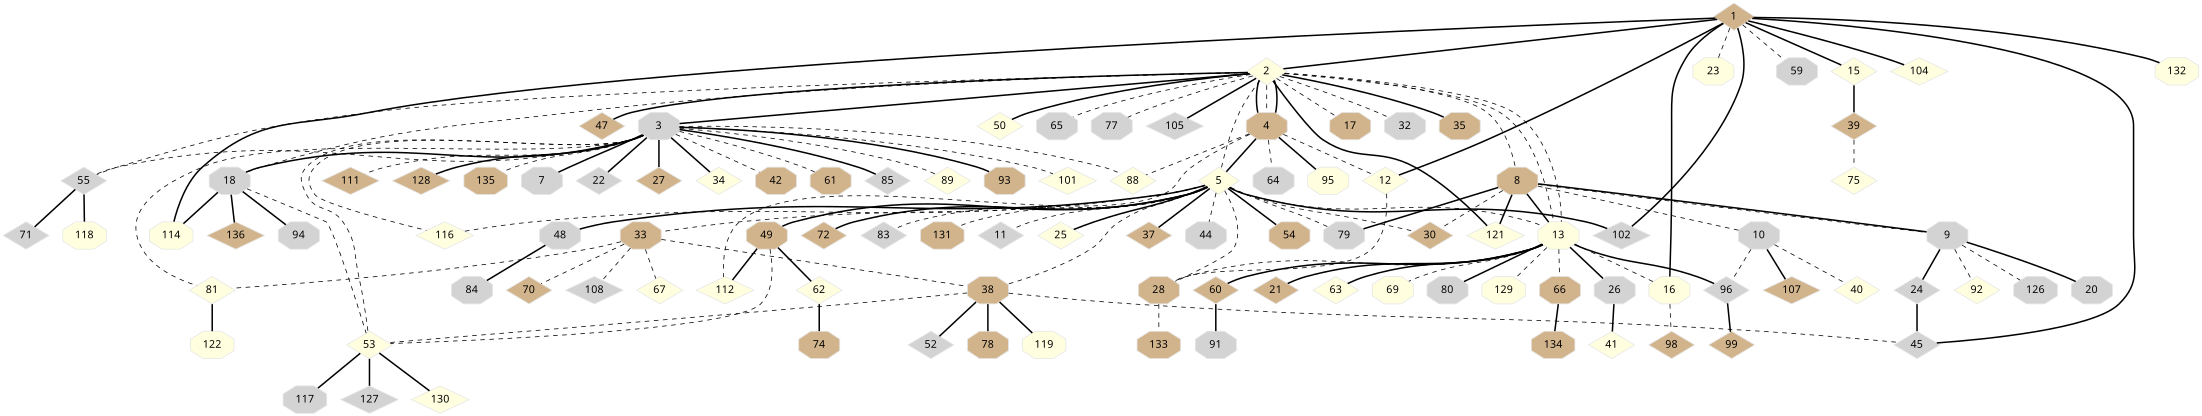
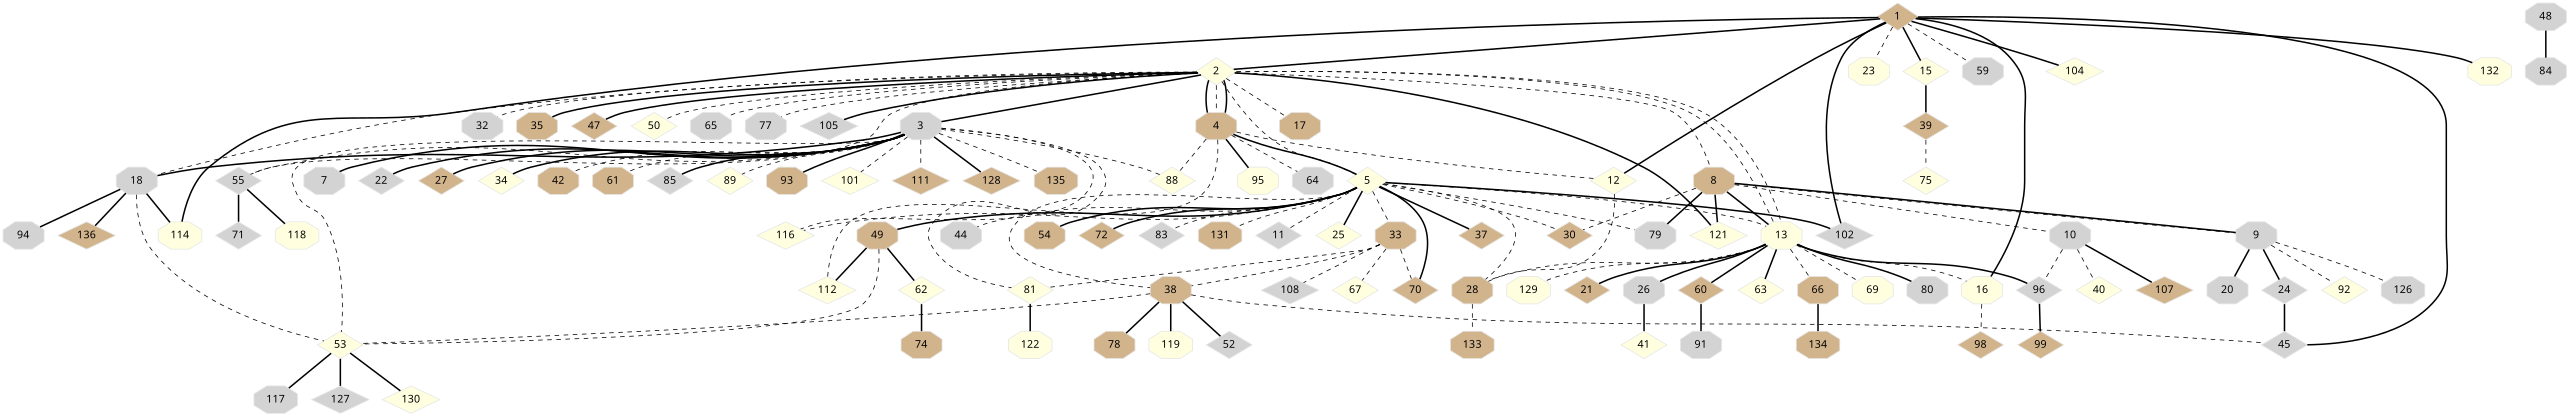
(1129, 90) -> (930, 85)
(830, 207) -> (1423, 223)
